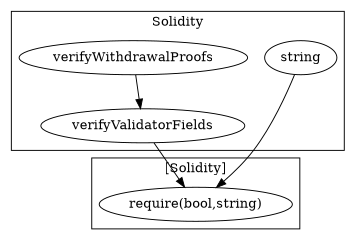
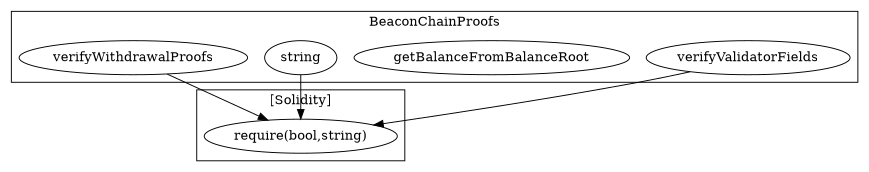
(178, 22) -> (435, 22)
none -> (492, 58)
(137, 87) -> (215, 96)
